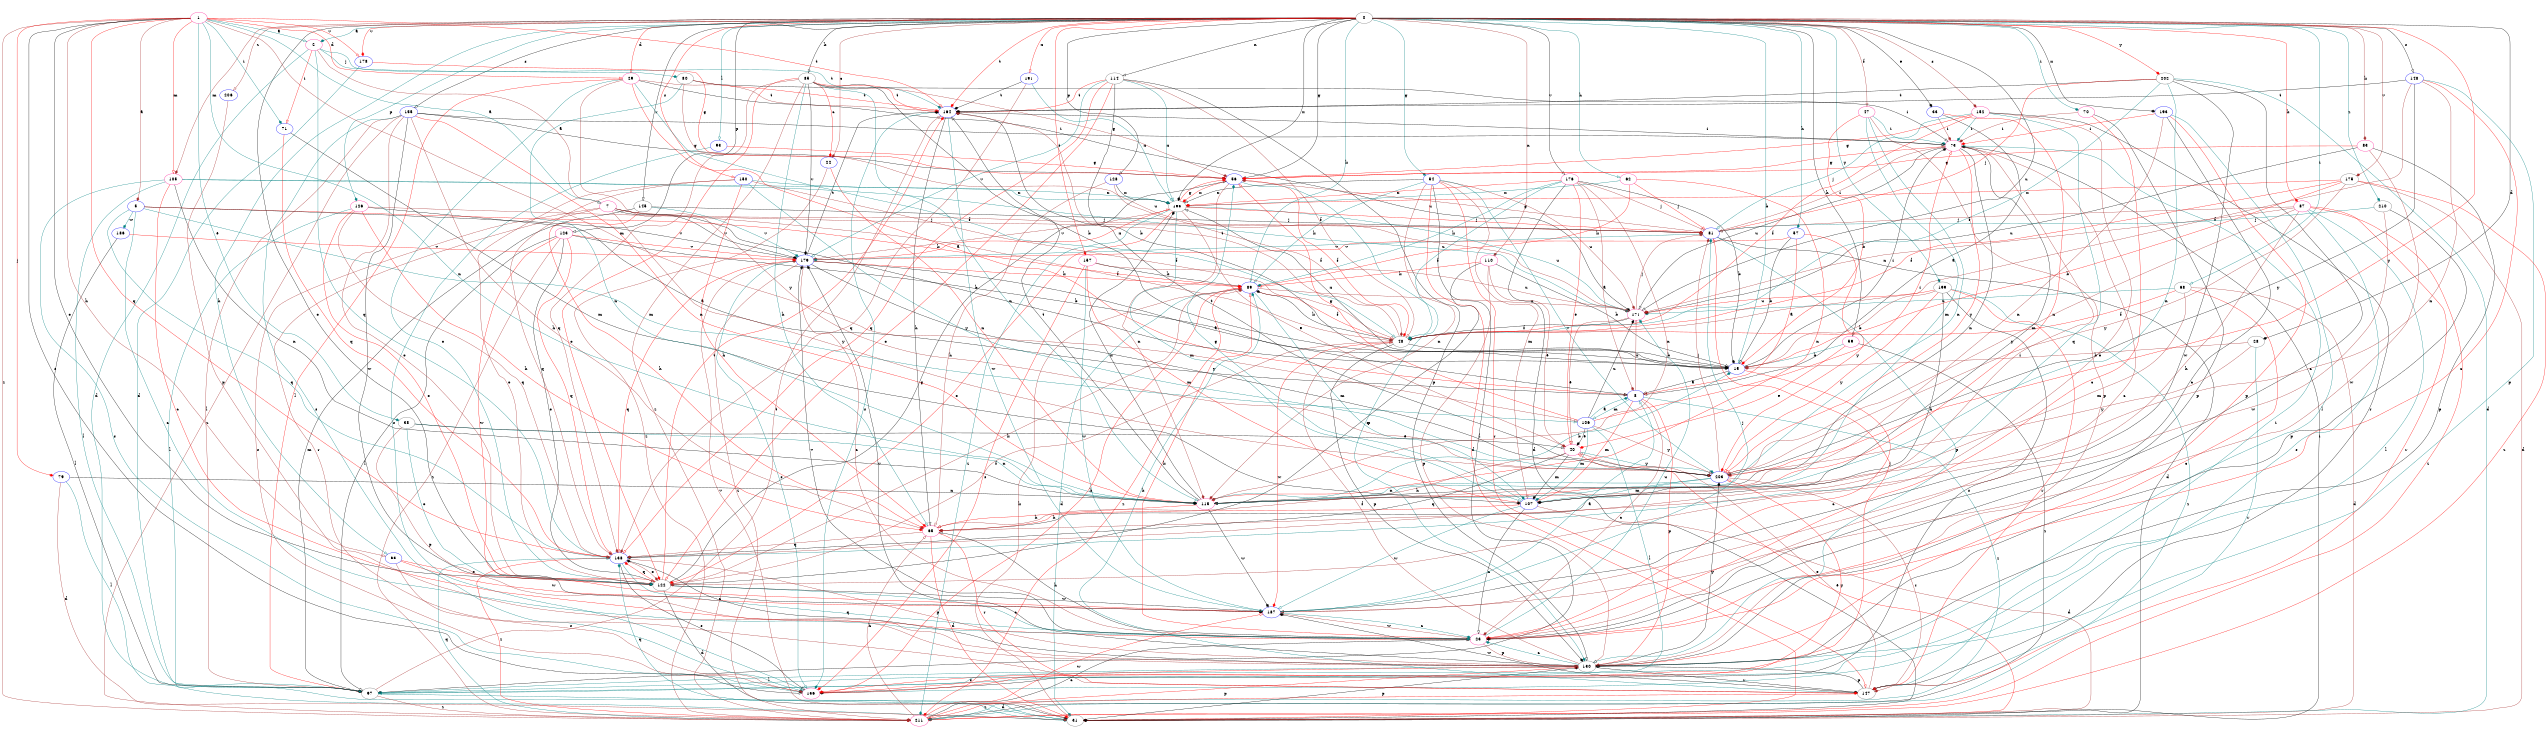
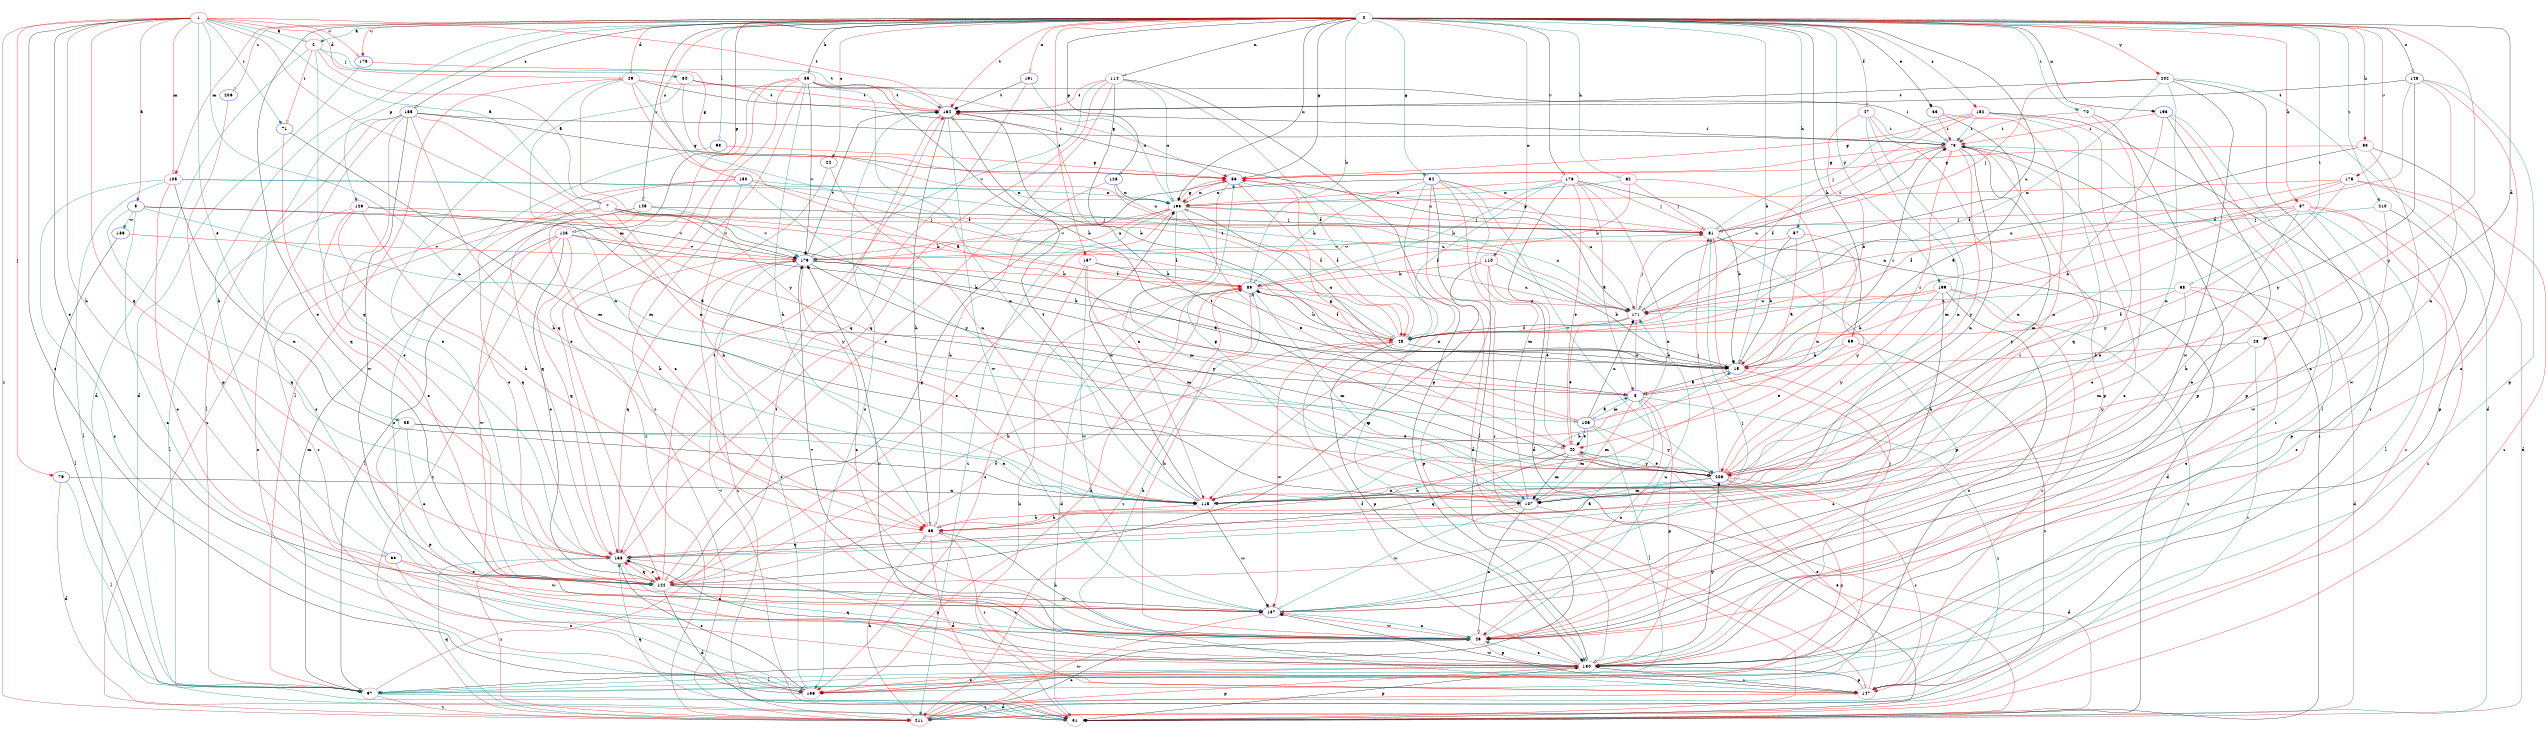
(832, 114) -> (850, 555)
(1711, 233) -> (1711, 233)
none -> (1649, 461)
